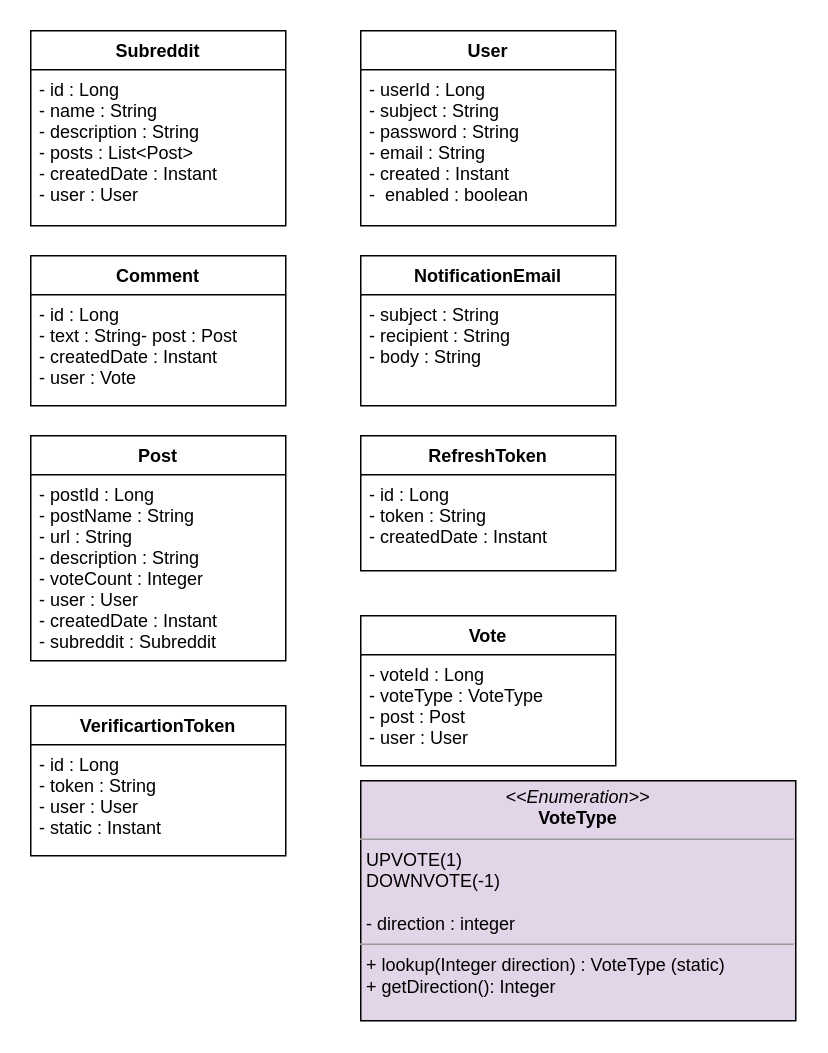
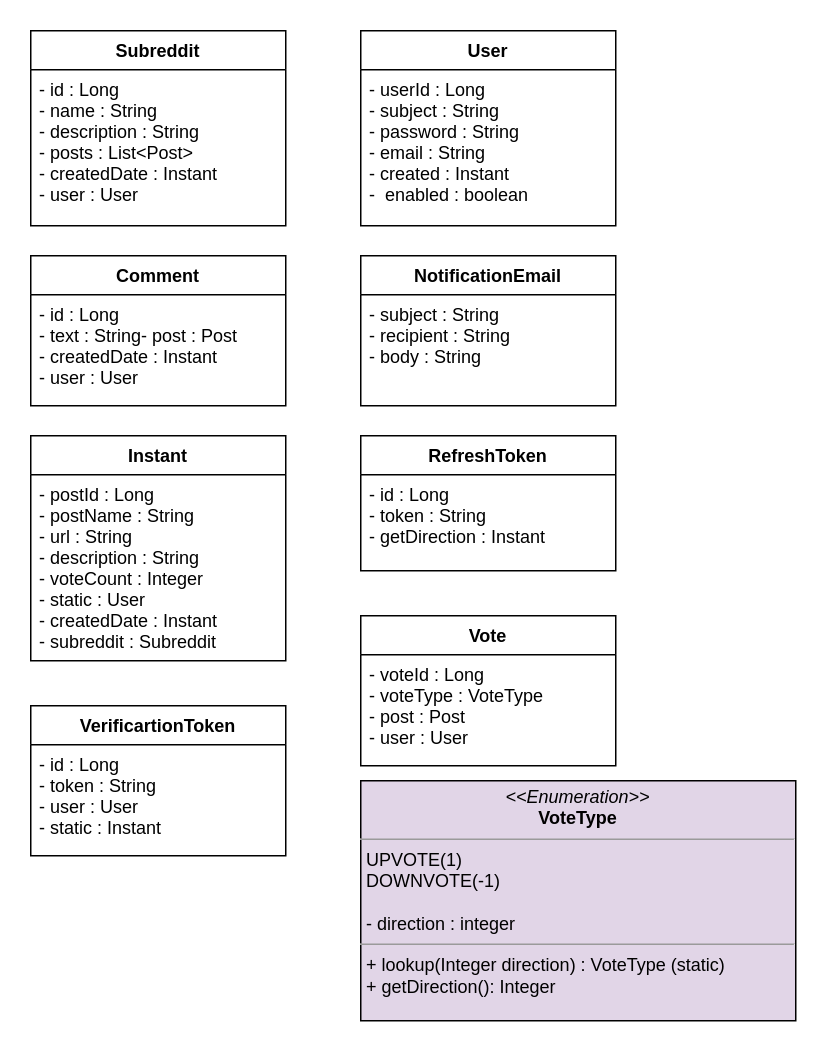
(83, 315) -> (83, 315)
(158, 456) -> (158, 456)
(105, 495) -> (105, 495)
(413, 495) -> (413, 495)
